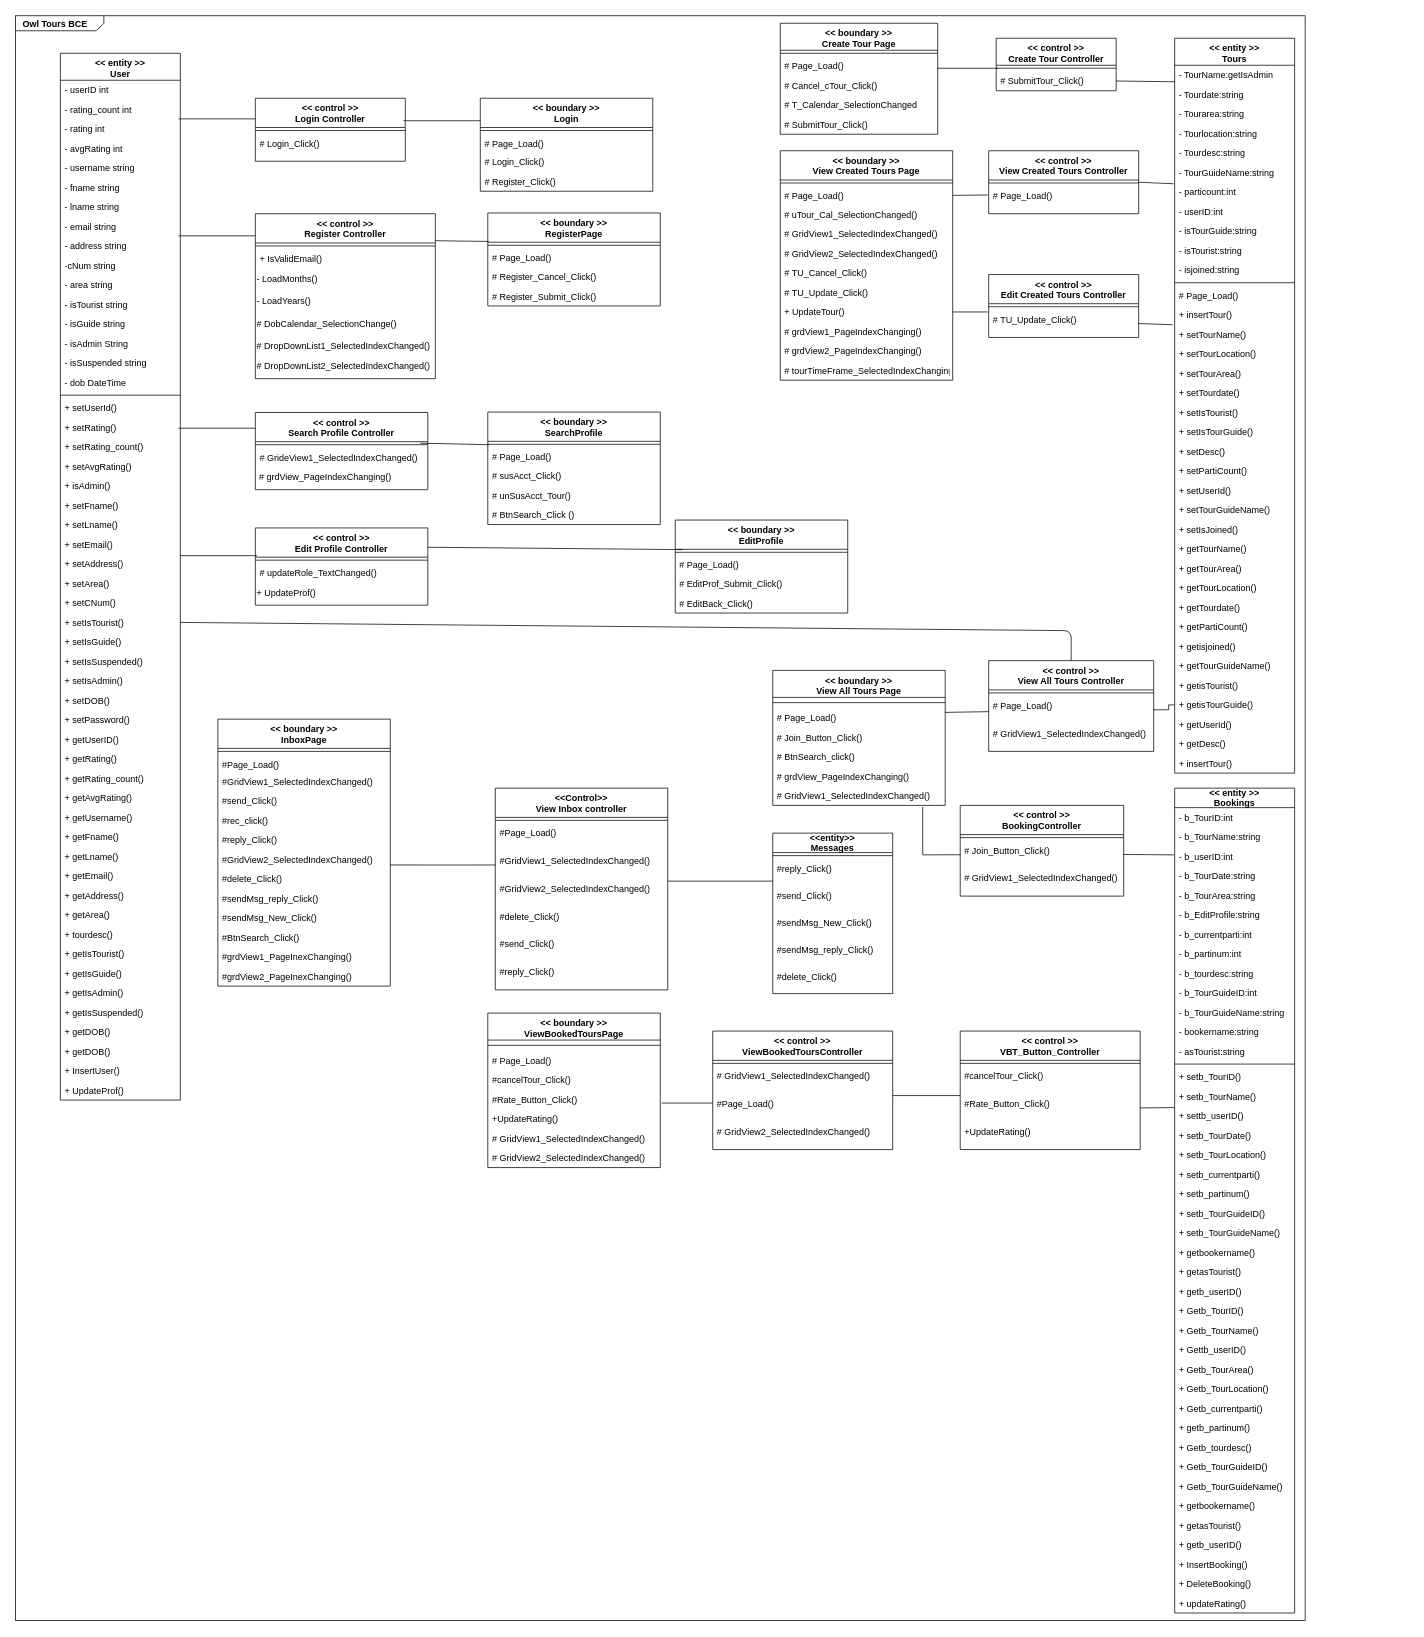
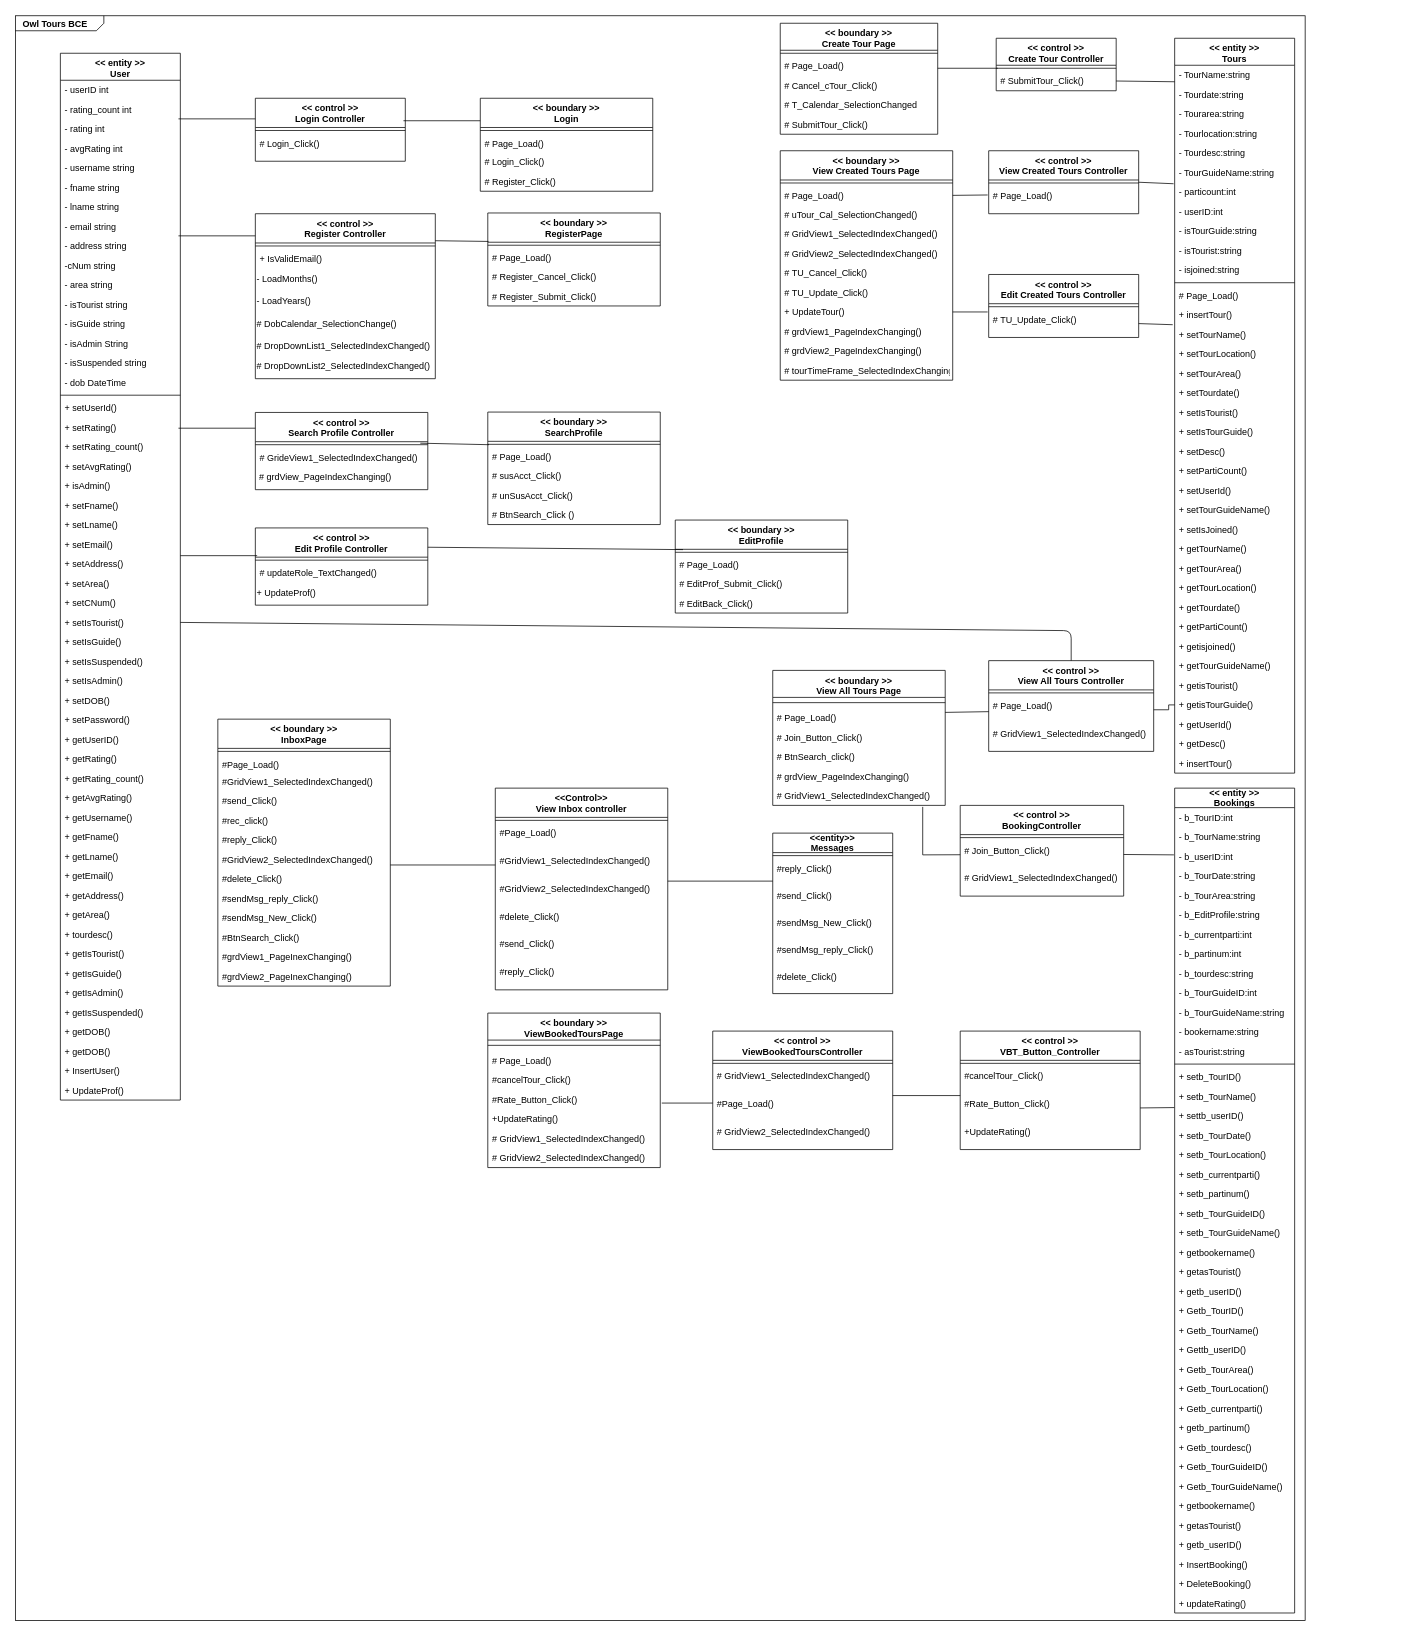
(1228, 75) -> (1218, 75)
(536, 495) -> (536, 495)
